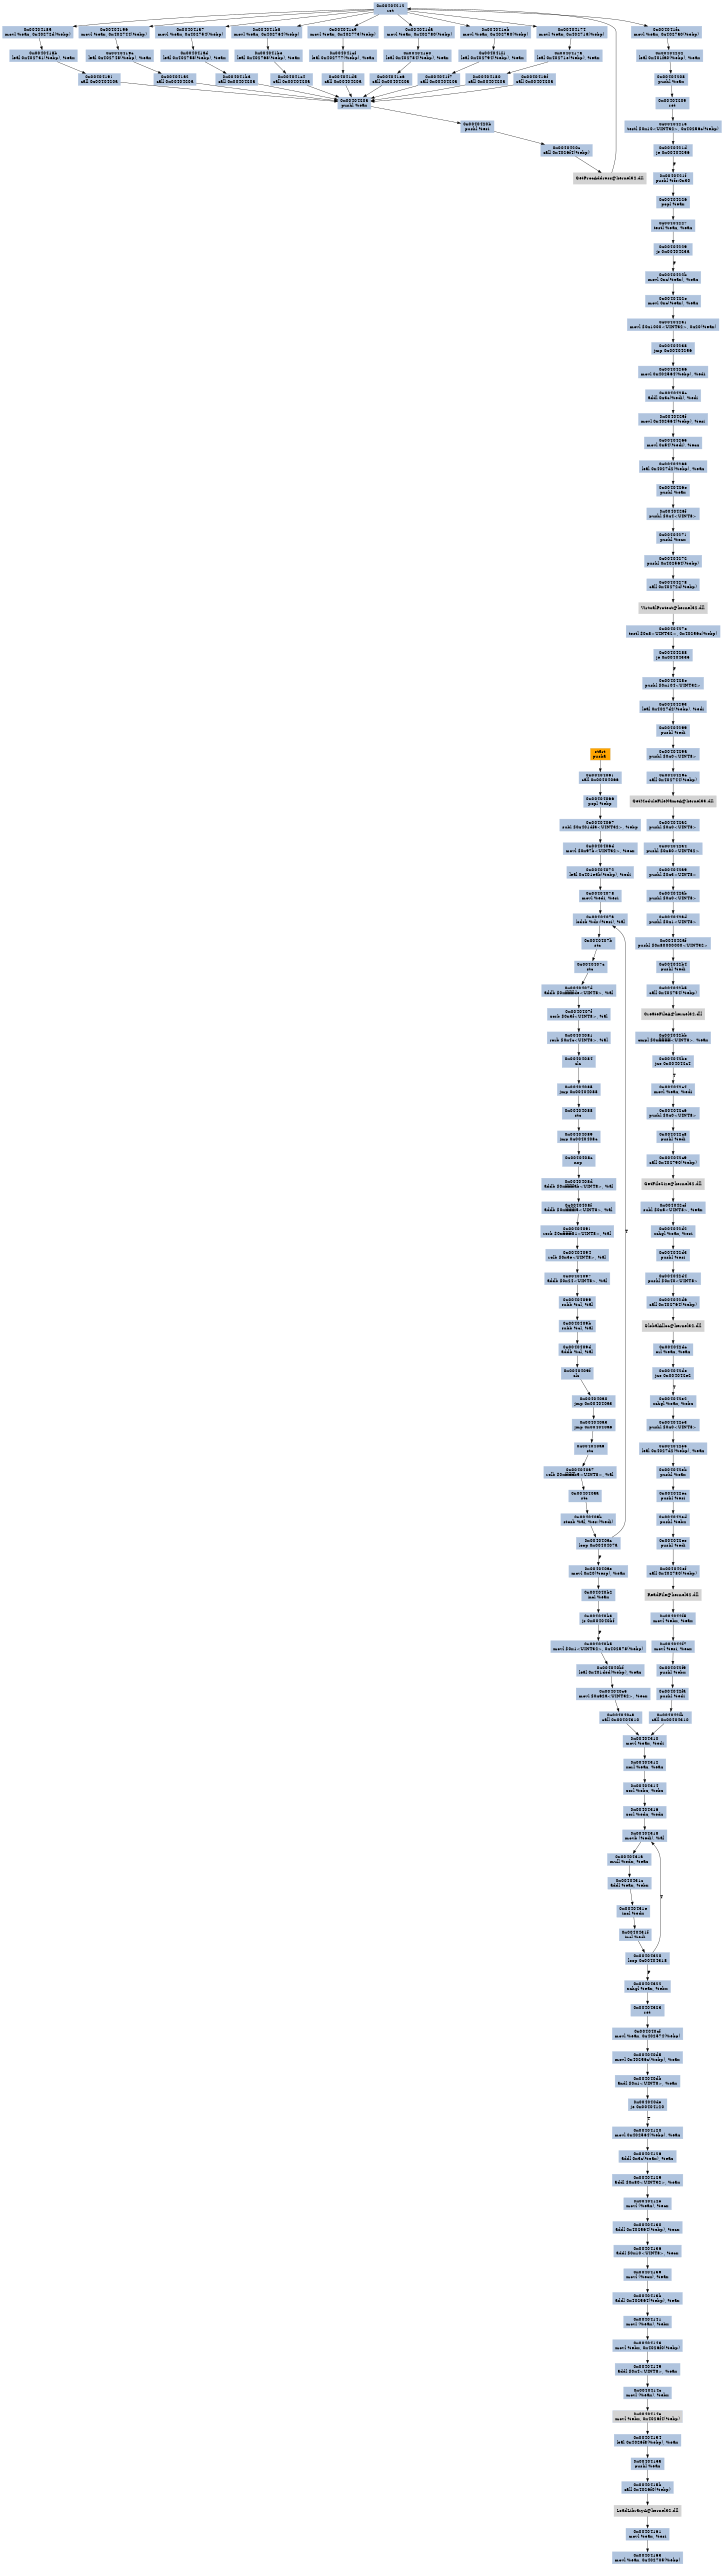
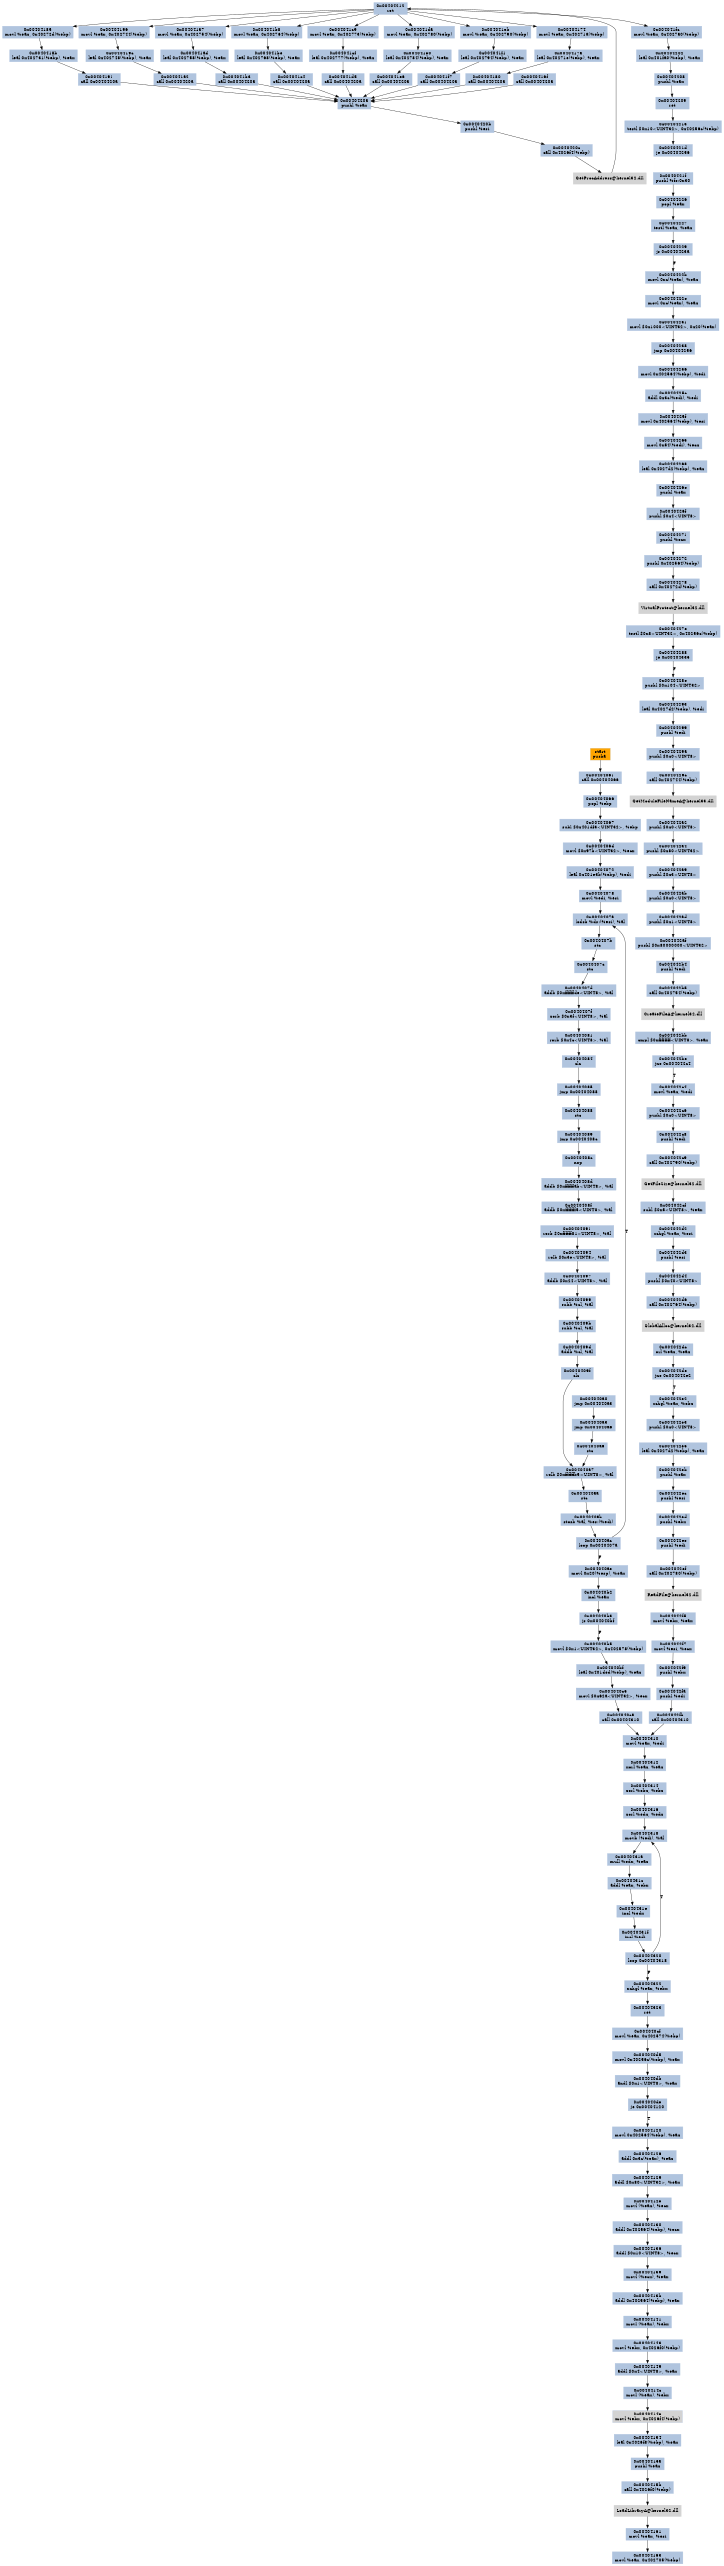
(673, 163) -> none
(578, 1218) -> none
(585, 1386) -> (563, 1422)
